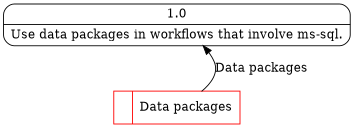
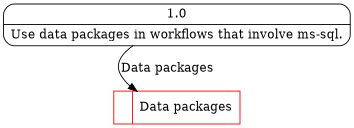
(215, 73) -> (119, 65)
